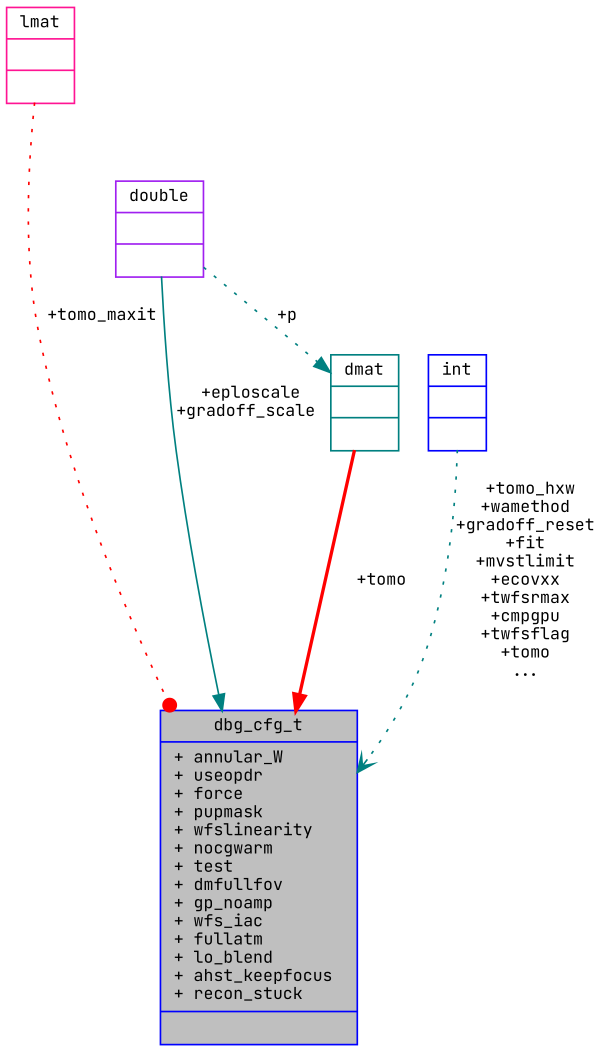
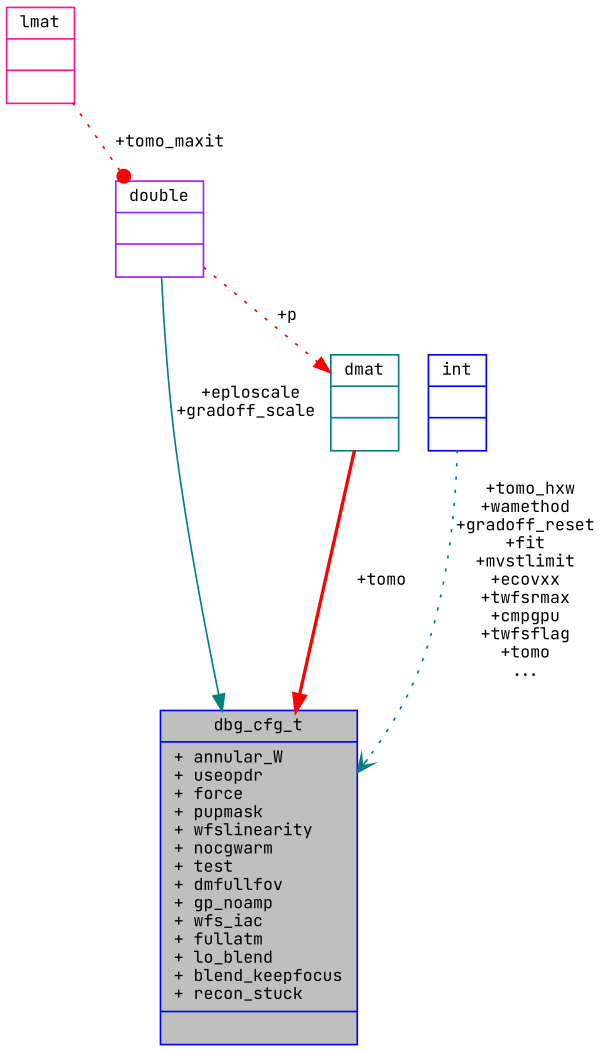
(260, 315) -> (260, 315)
(57, 410) -> (96, 137)
(254, 976) -> (259, 976)
